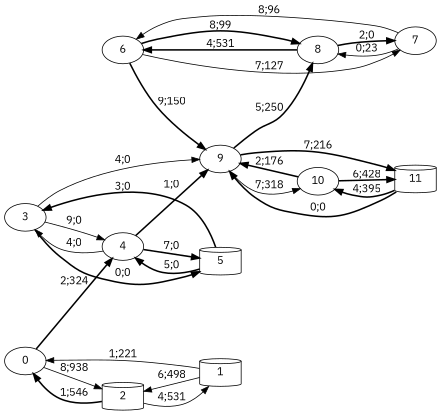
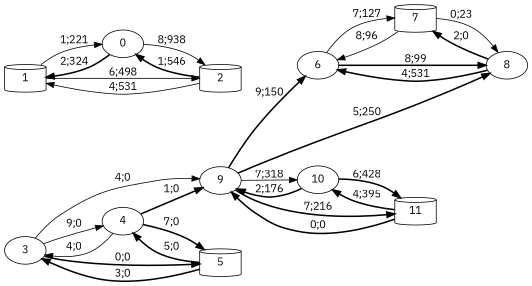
(416, 41) -> (416, 18)
(159, 109) -> (261, 122)
(72, 307) -> (84, 69)
